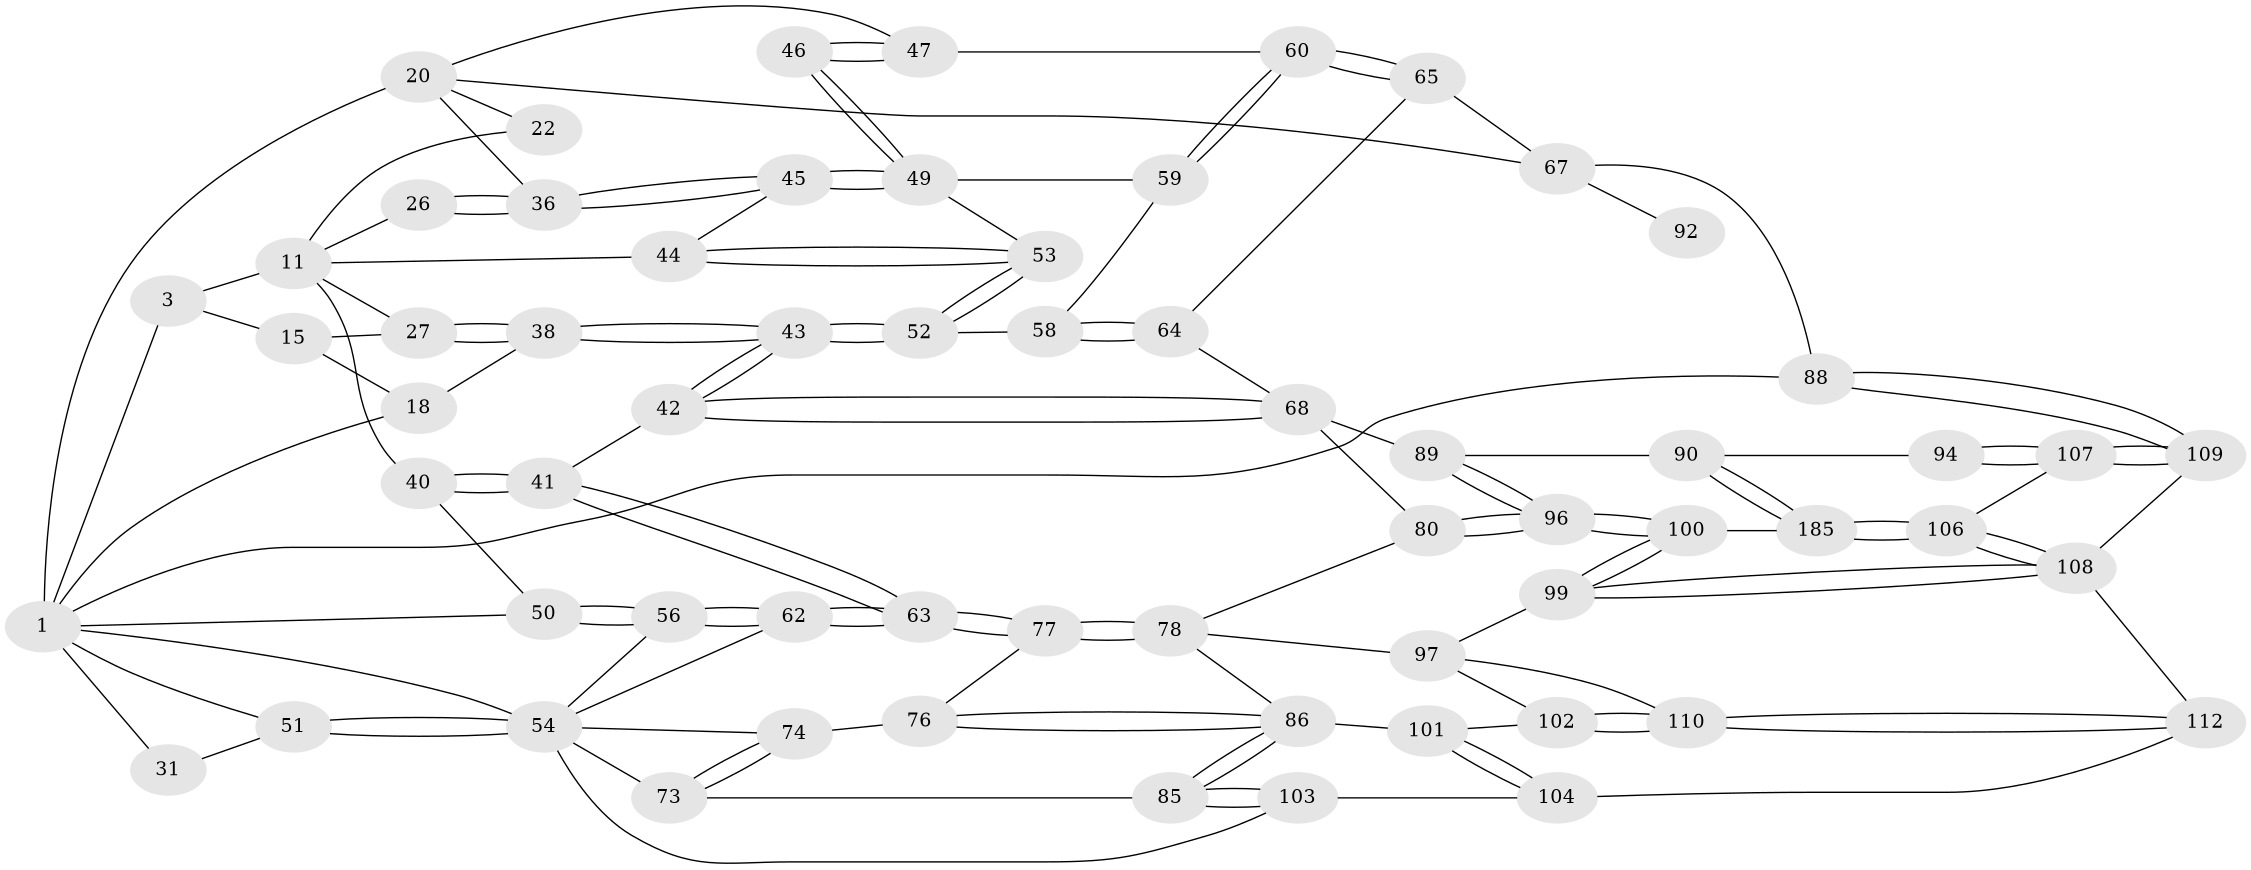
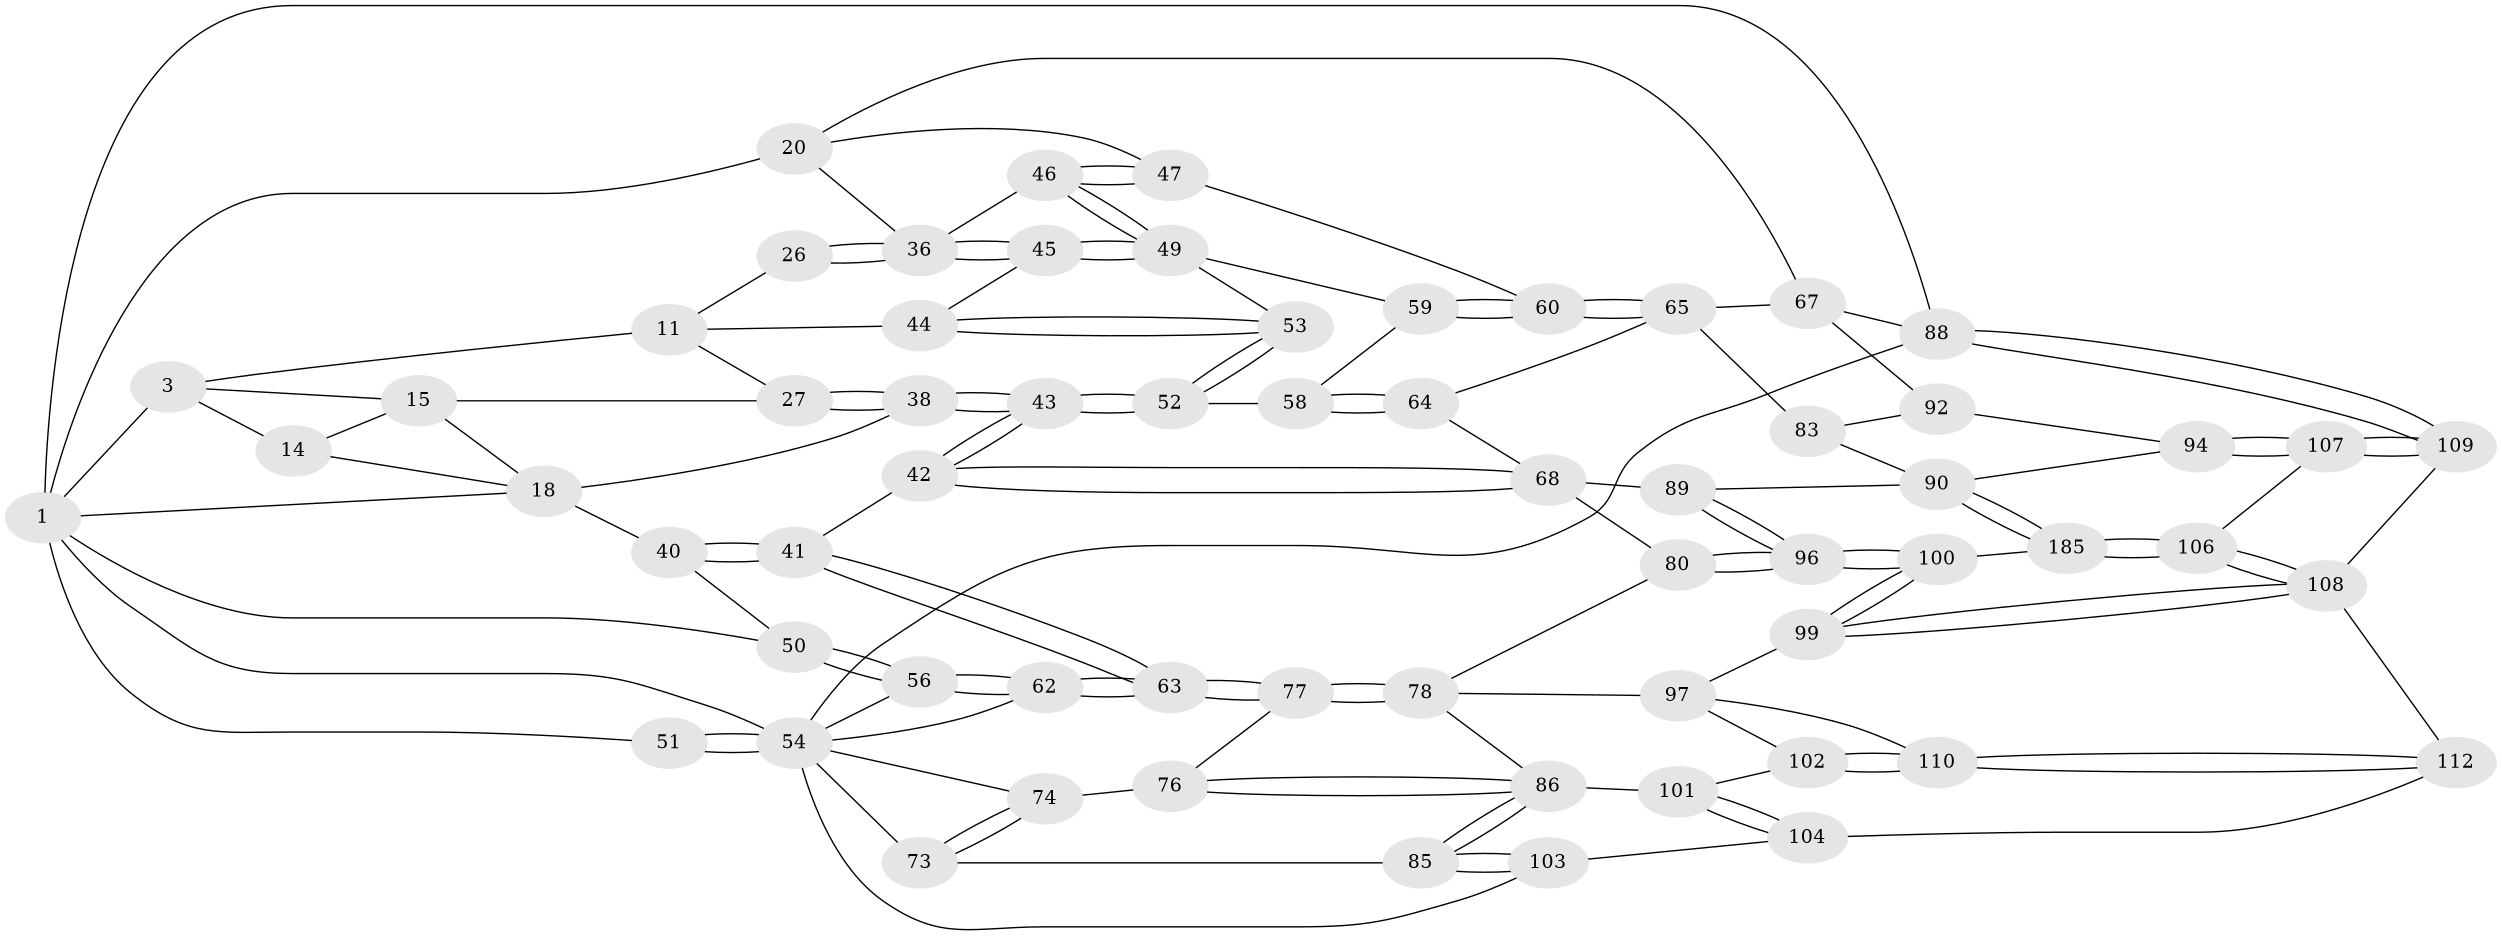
(544, 130) -> none
none -> (983, 213)
(354, 359) -> (607, 522)
none -> (2067, 428)
none -> (1808, 431)
none -> (294, 451)
none -> (1360, 548)
(168, 770) -> none
